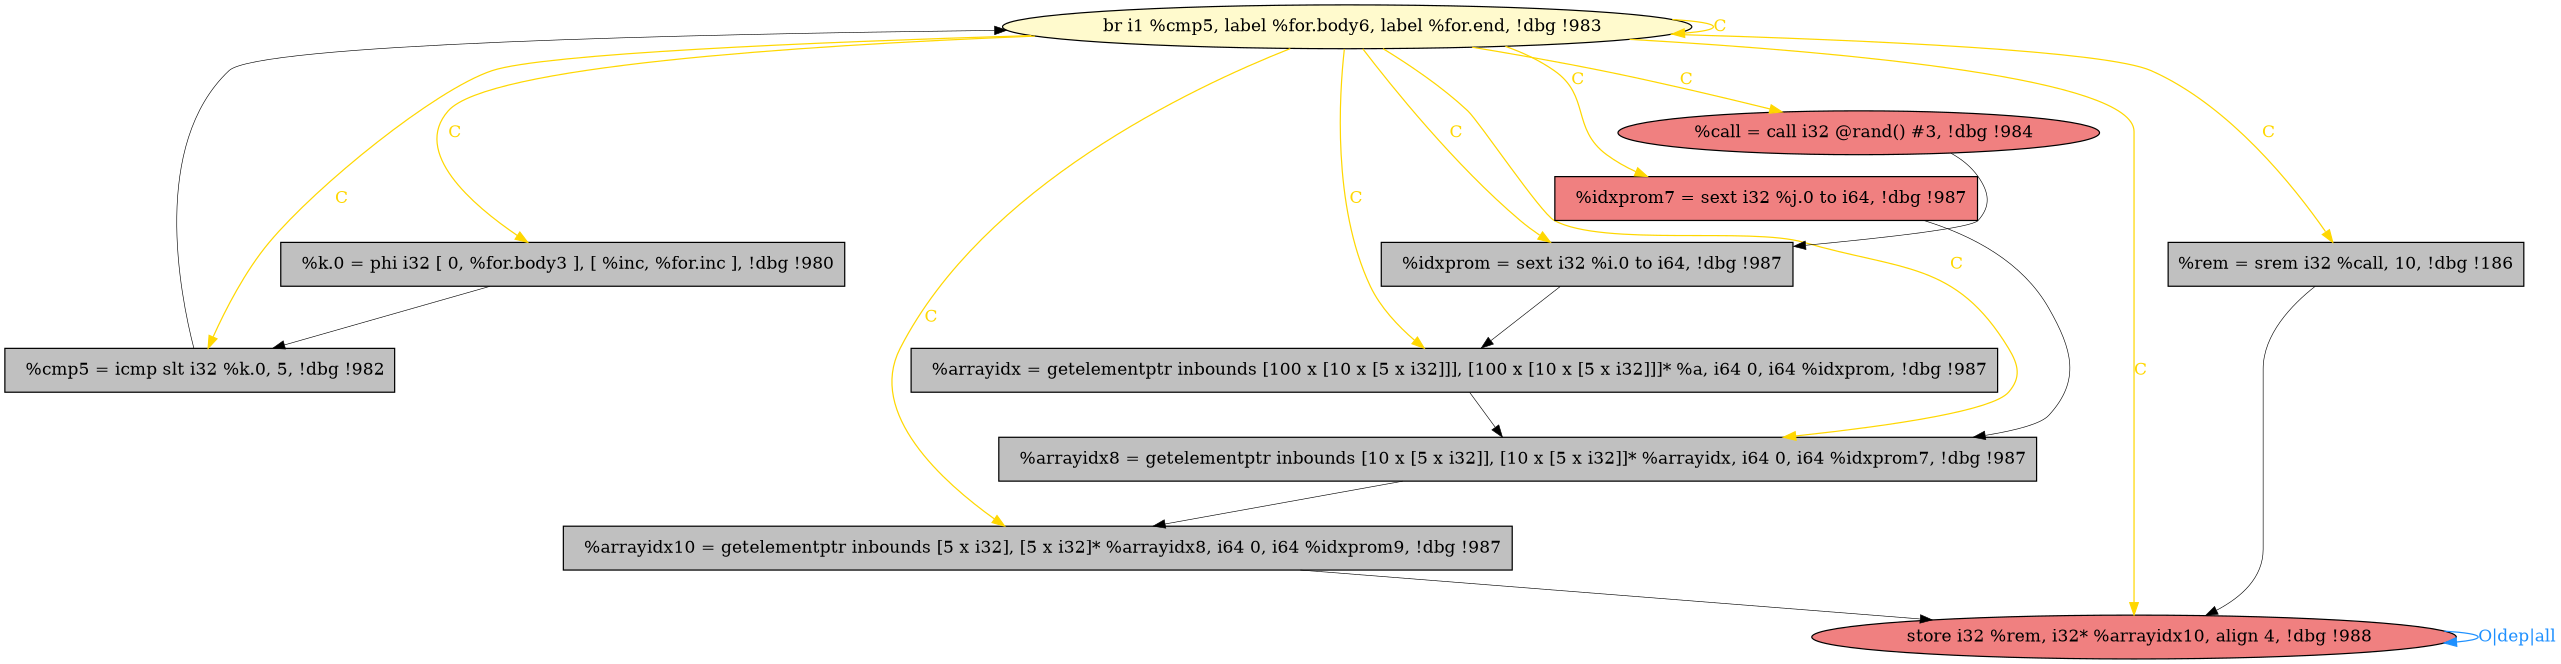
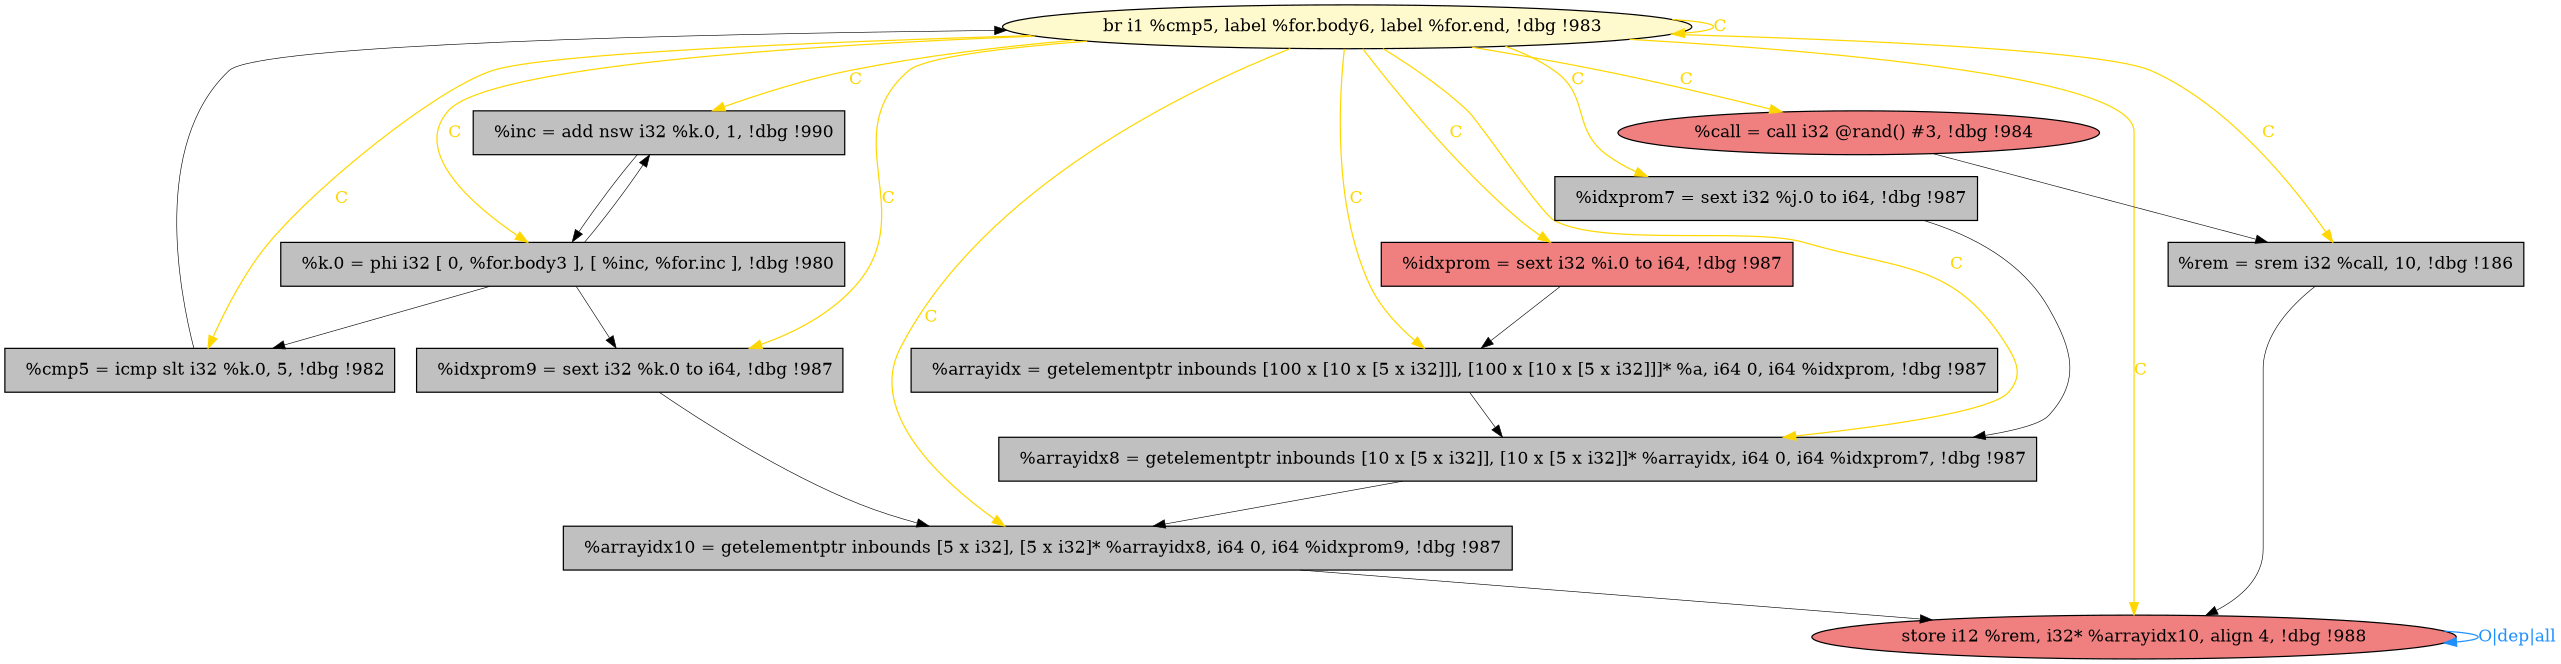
none -> (659, 133)
(1766, 199) -> (1766, 199)
(1928, 232) -> (2094, 196)
(1587, 264) -> (1587, 264)
none -> (630, 370)
(2134, 637) -> (2134, 637)
